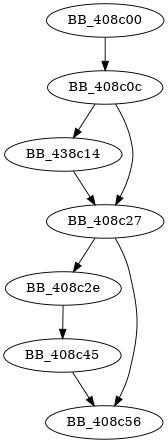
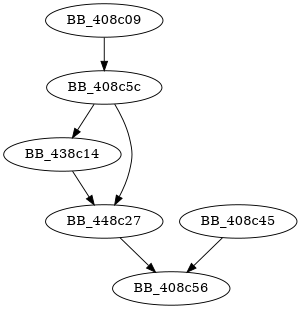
(105, 20) -> (104, 20)
(105, 87) -> (104, 87)
(105, 221) -> (104, 221)
(63, 288) -> none
